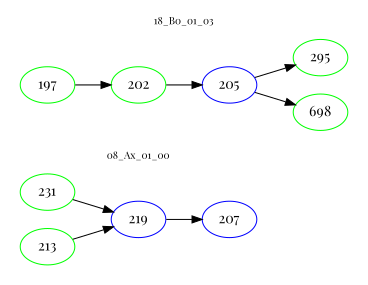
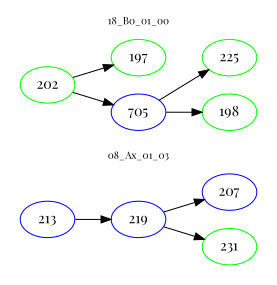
(184, 22) -> (139, 22)
(321, 58) -> (230, 58)
(88, 85) -> (88, 73)
(230, 85) -> (139, 112)
(321, 112) -> (230, 112)
(139, 156) -> (139, 156)
(88, 204) -> (179, 232)
(48, 247) -> (48, 219)
